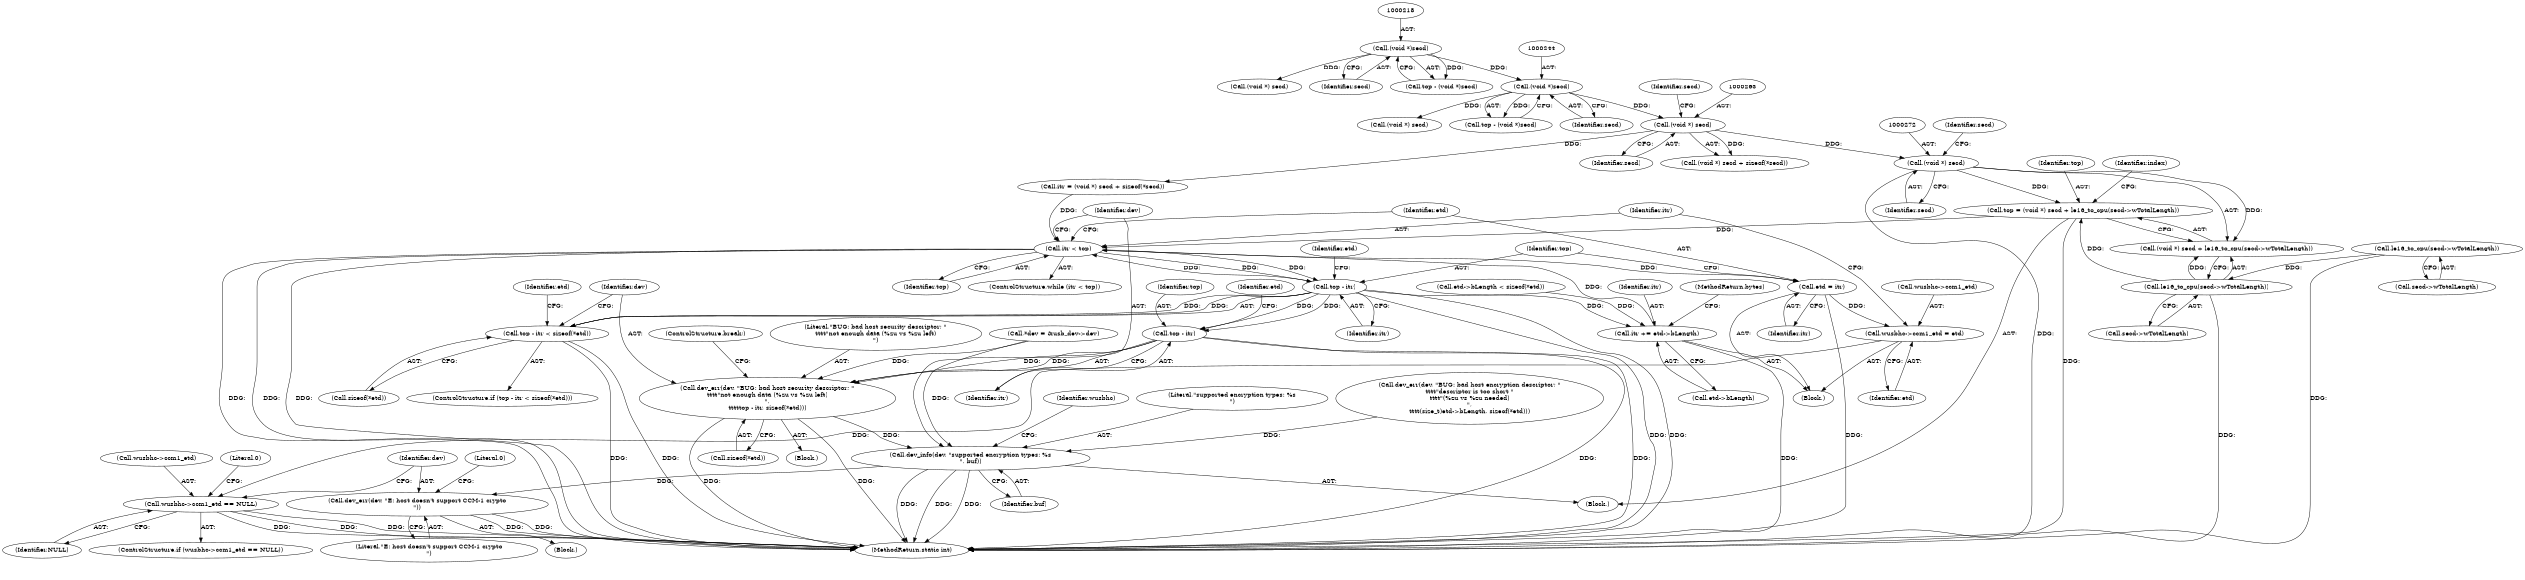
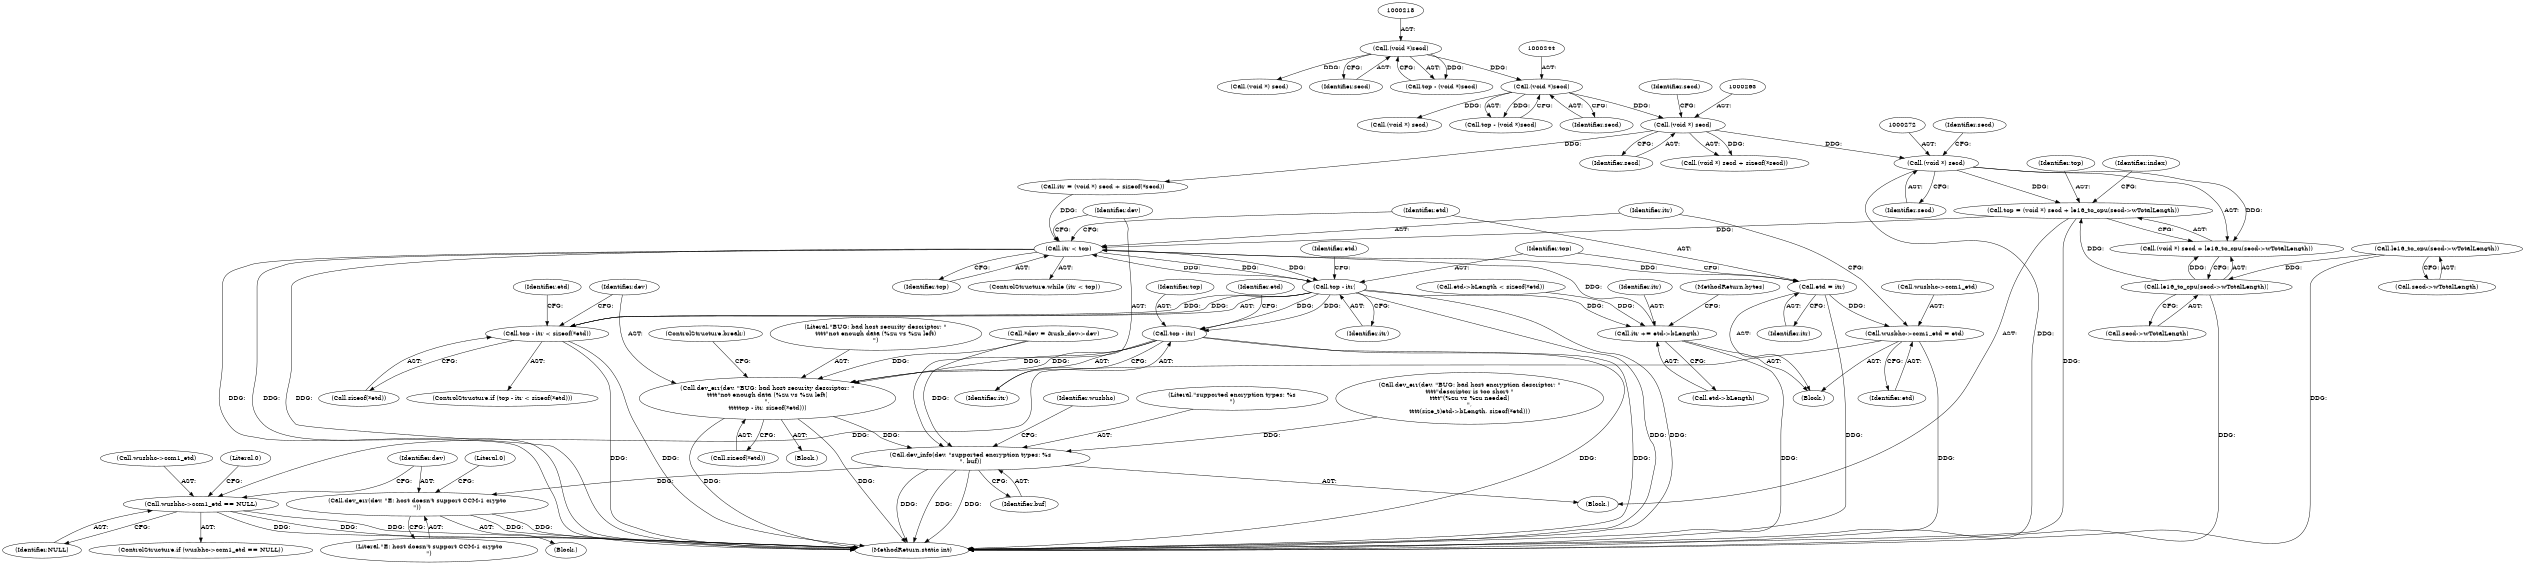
none -> (1805, 535)
